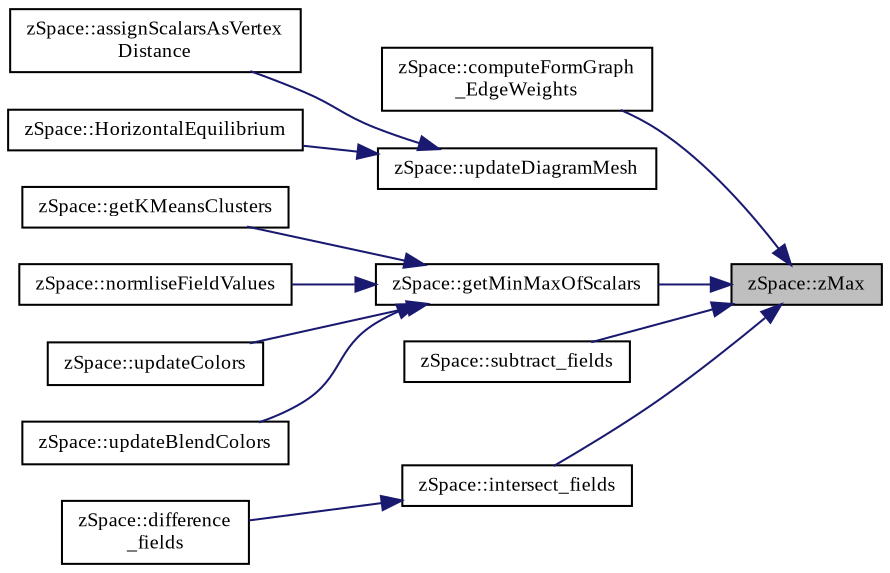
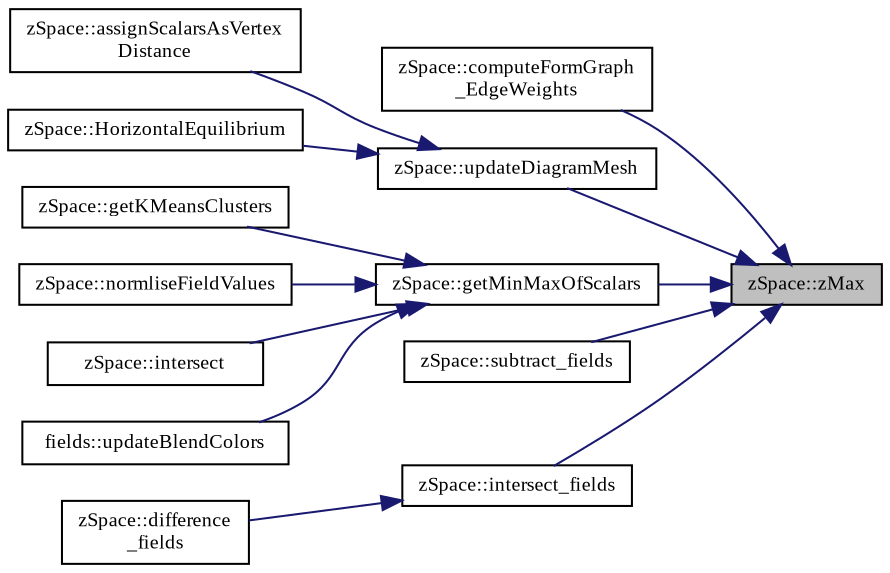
none -> (652, 223)
(155, 364) -> (155, 364)
(155, 443) -> (155, 443)
